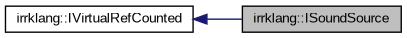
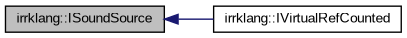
(225, 19) -> (196, 19)
